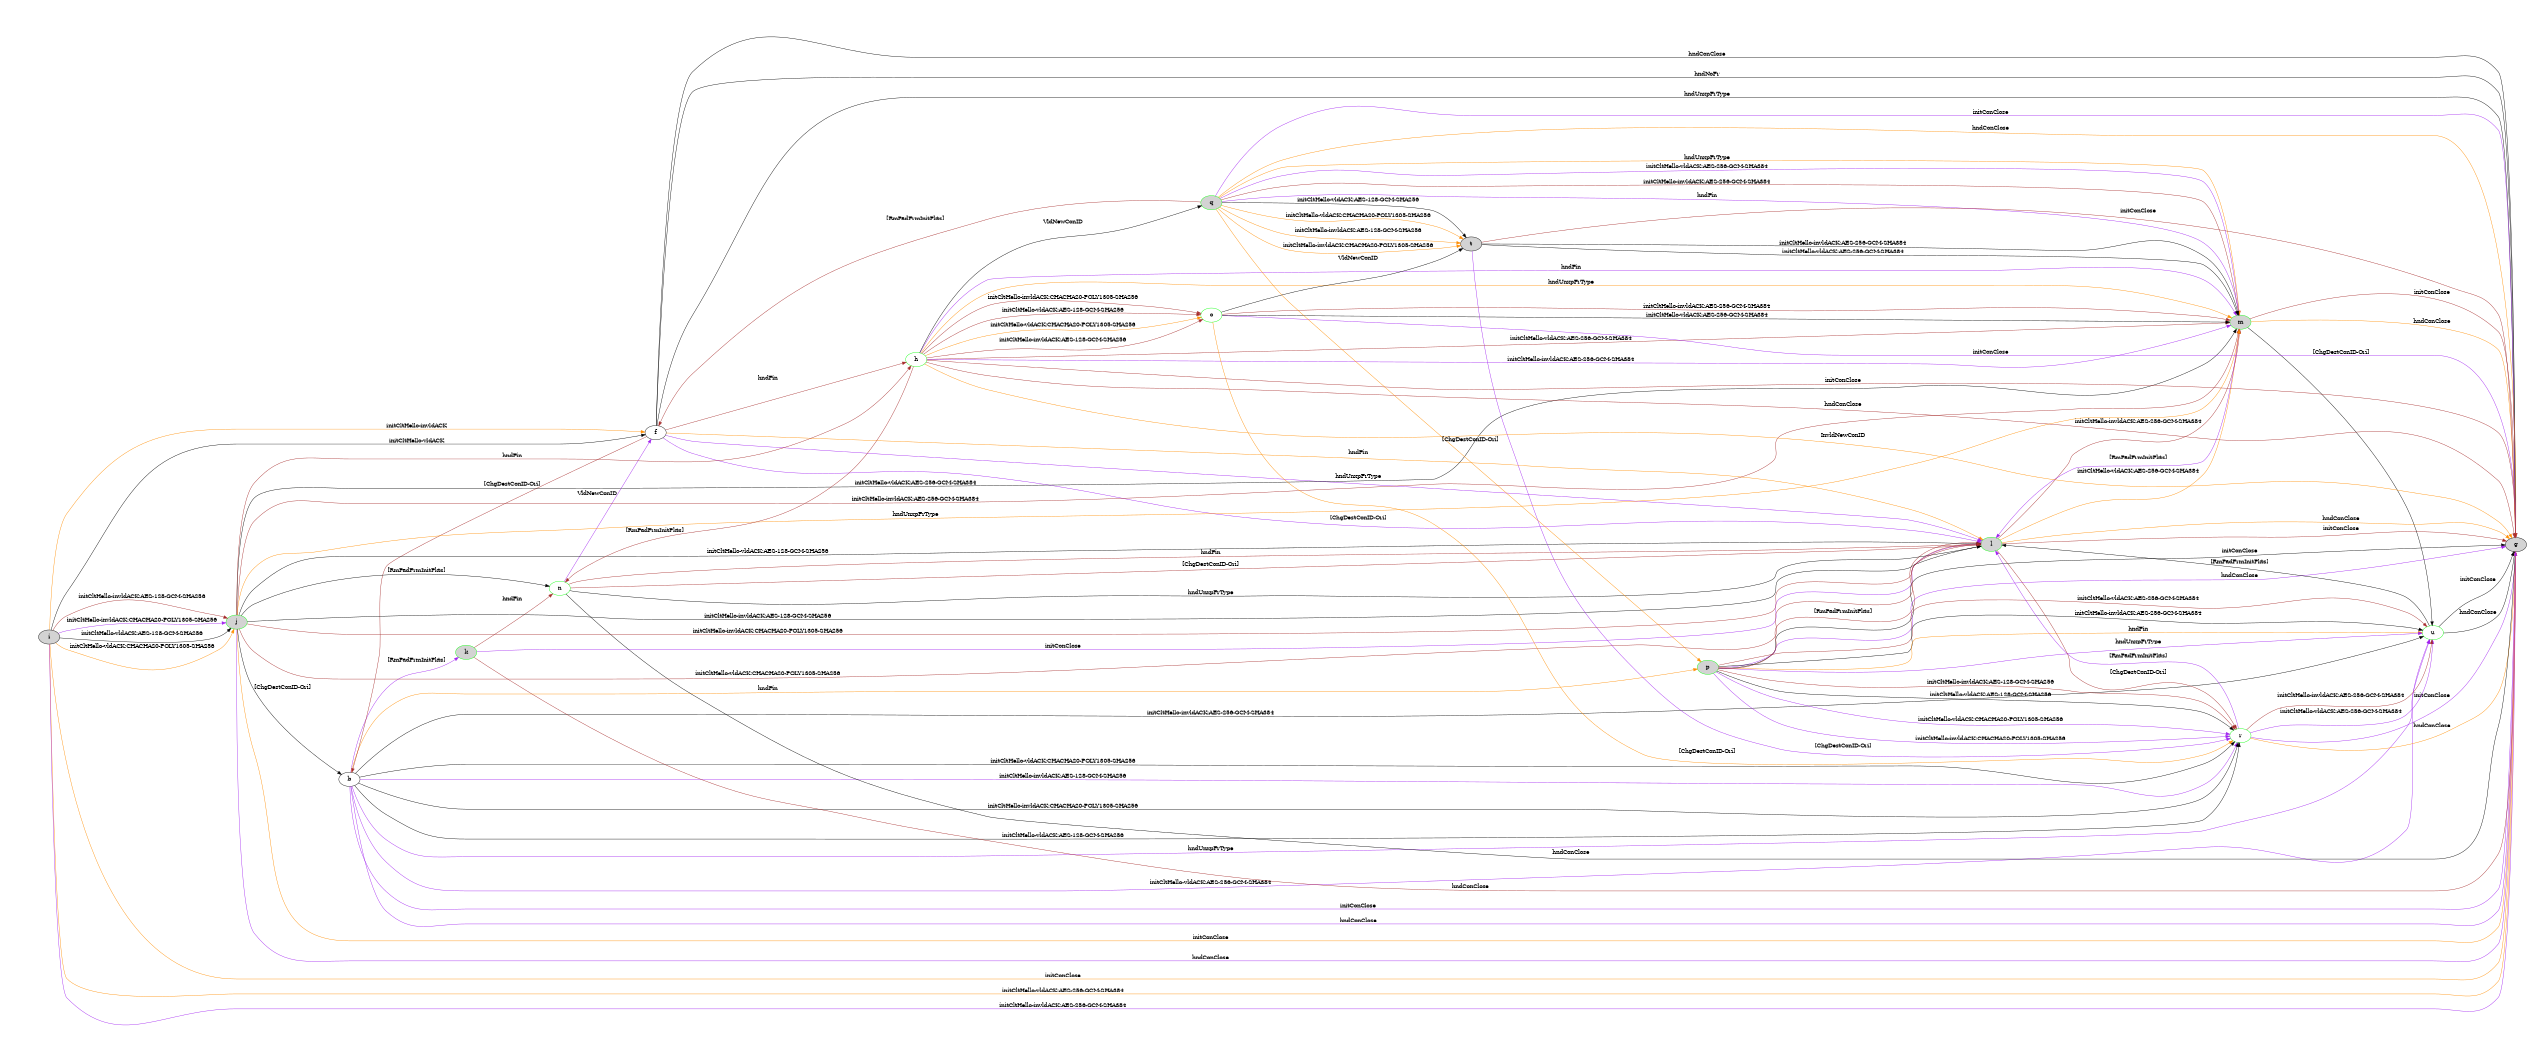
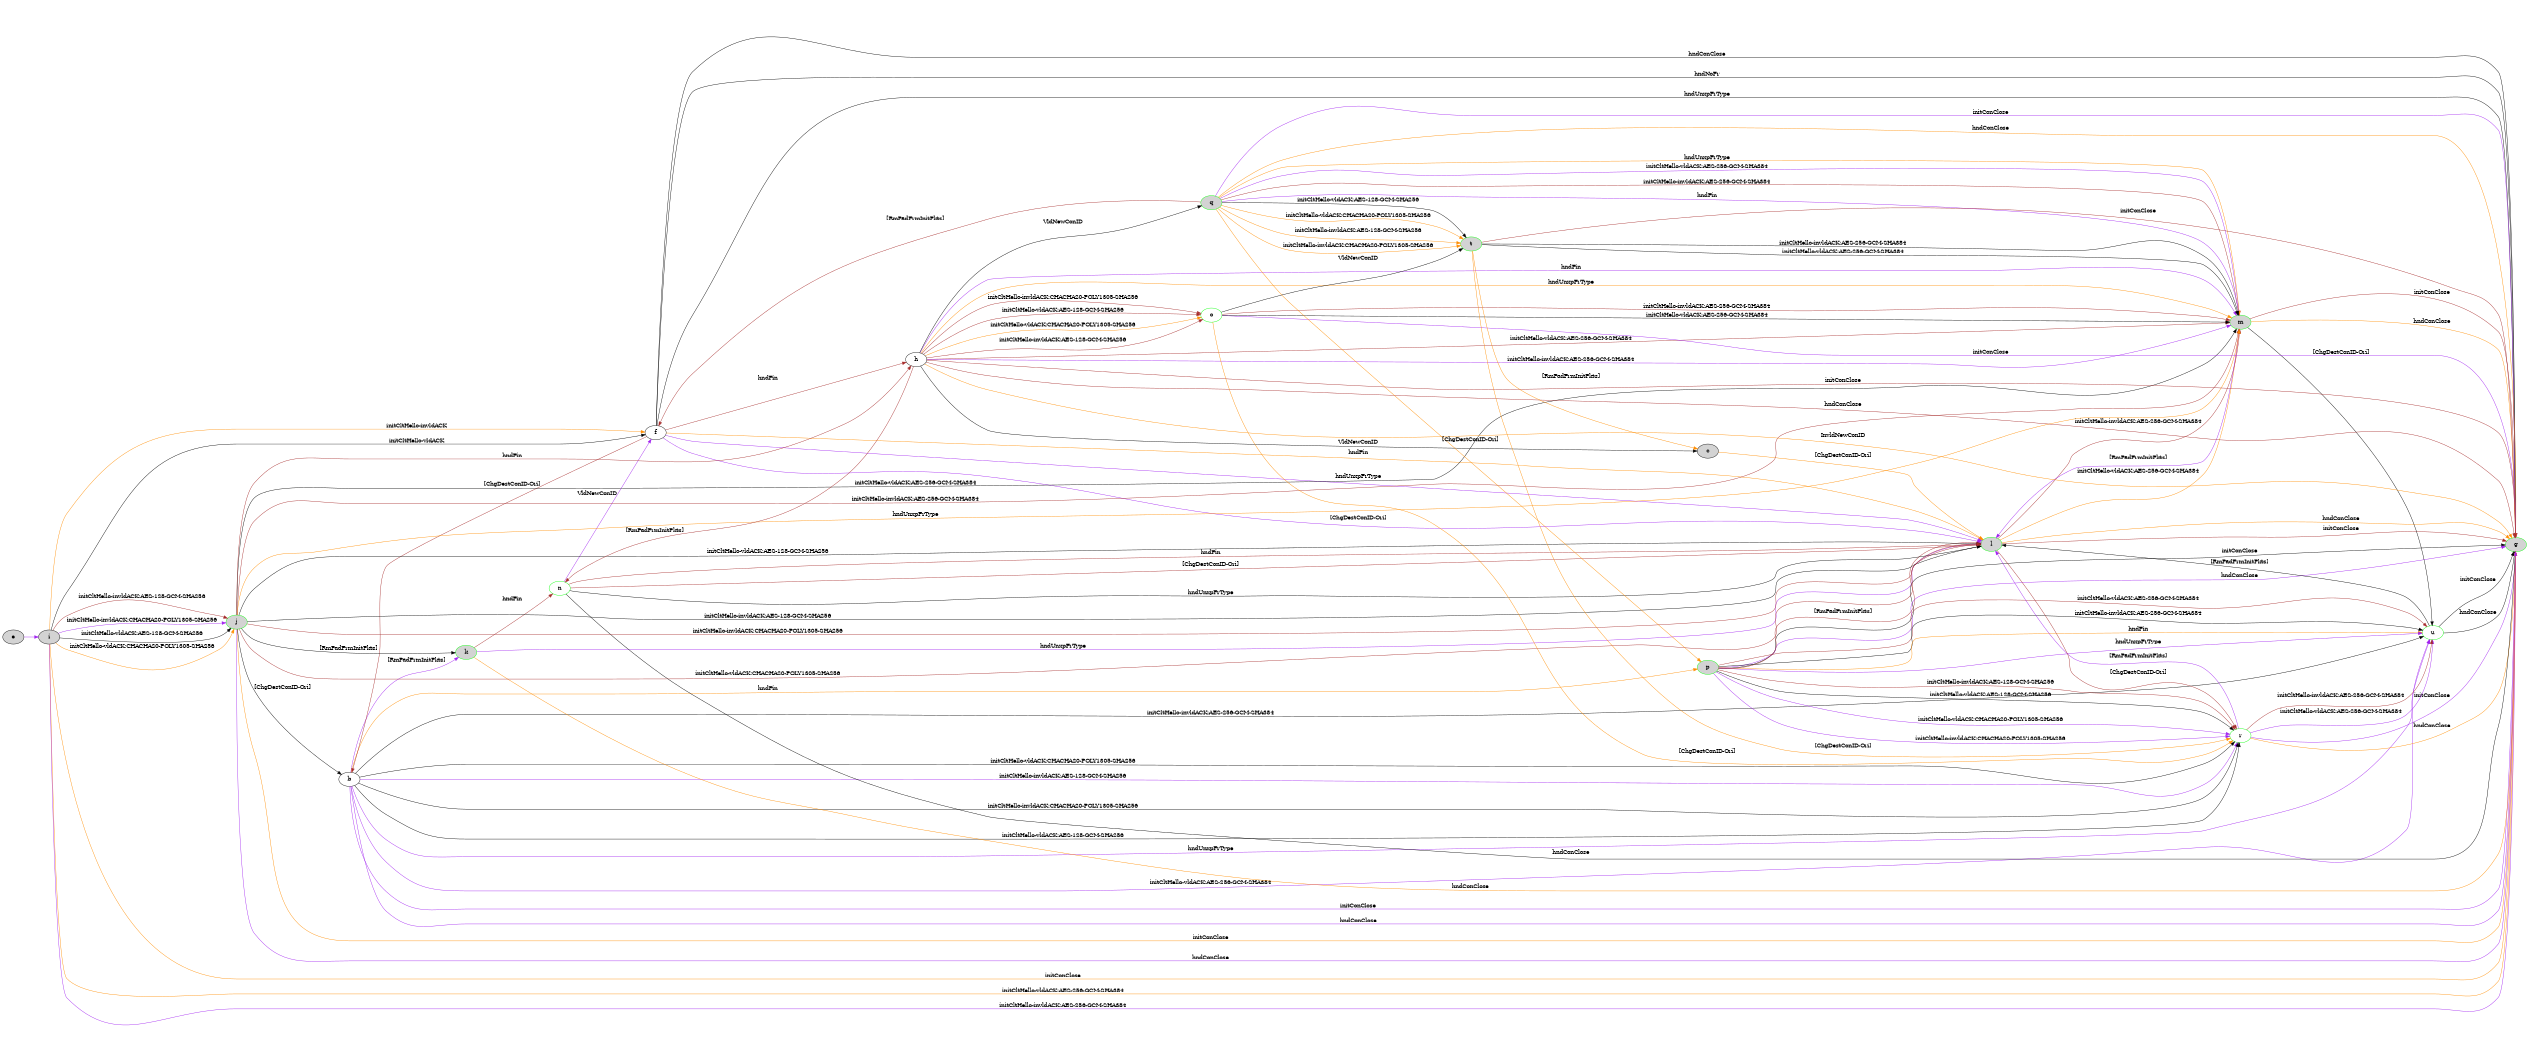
(1471, 244) -> (1471, 244)
(916, 360) -> (916, 360)
none -> (1708, 451)
(2516, 545) -> (2516, 545)
(389, 575) -> (344, 653)
none -> (13, 637)
(1064, 646) -> (1064, 646)
(1696, 720) -> (1696, 720)
(1622, 891) -> (1622, 891)
